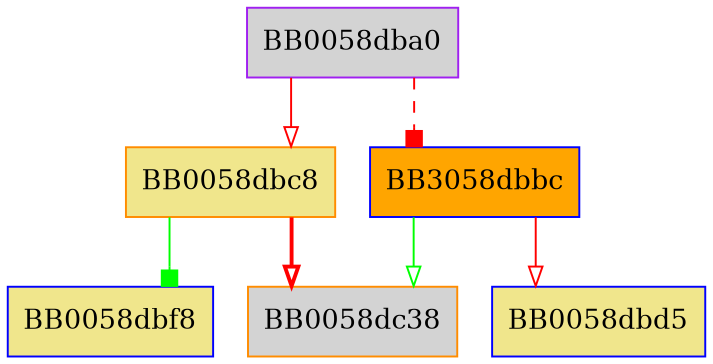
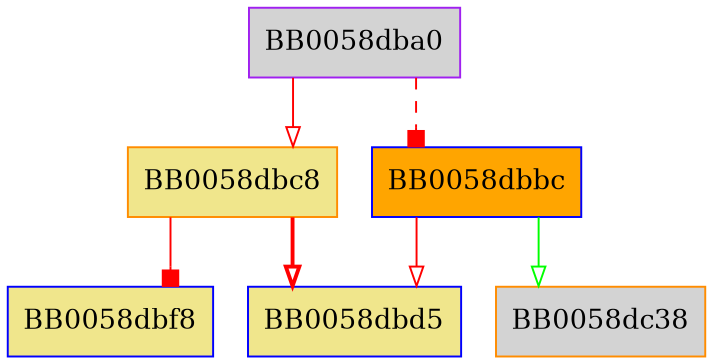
(475, 182) -> (477, 182)
(170, 242) -> (170, 242)
(292, 242) -> (293, 242)
